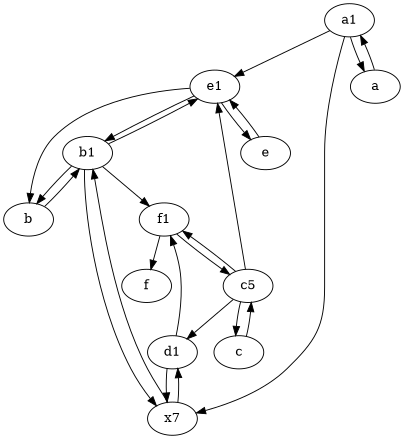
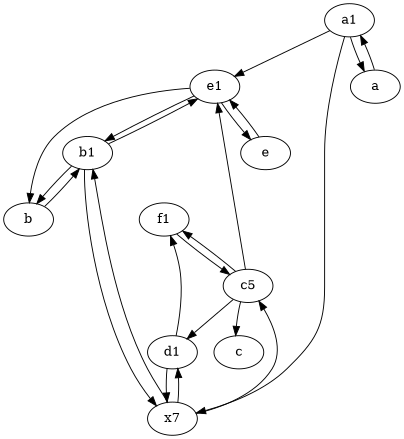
(123, 183) -> none
(147, 286) -> none
(249, 324) -> (264, 379)
